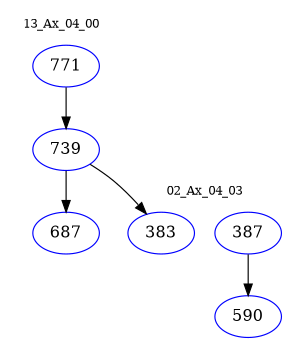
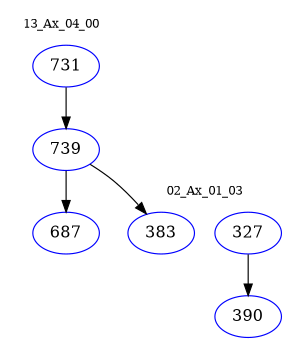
(66, 66) -> (66, 66)
(205, 192) -> (205, 192)
(248, 233) -> (248, 233)
(248, 317) -> (248, 317)
